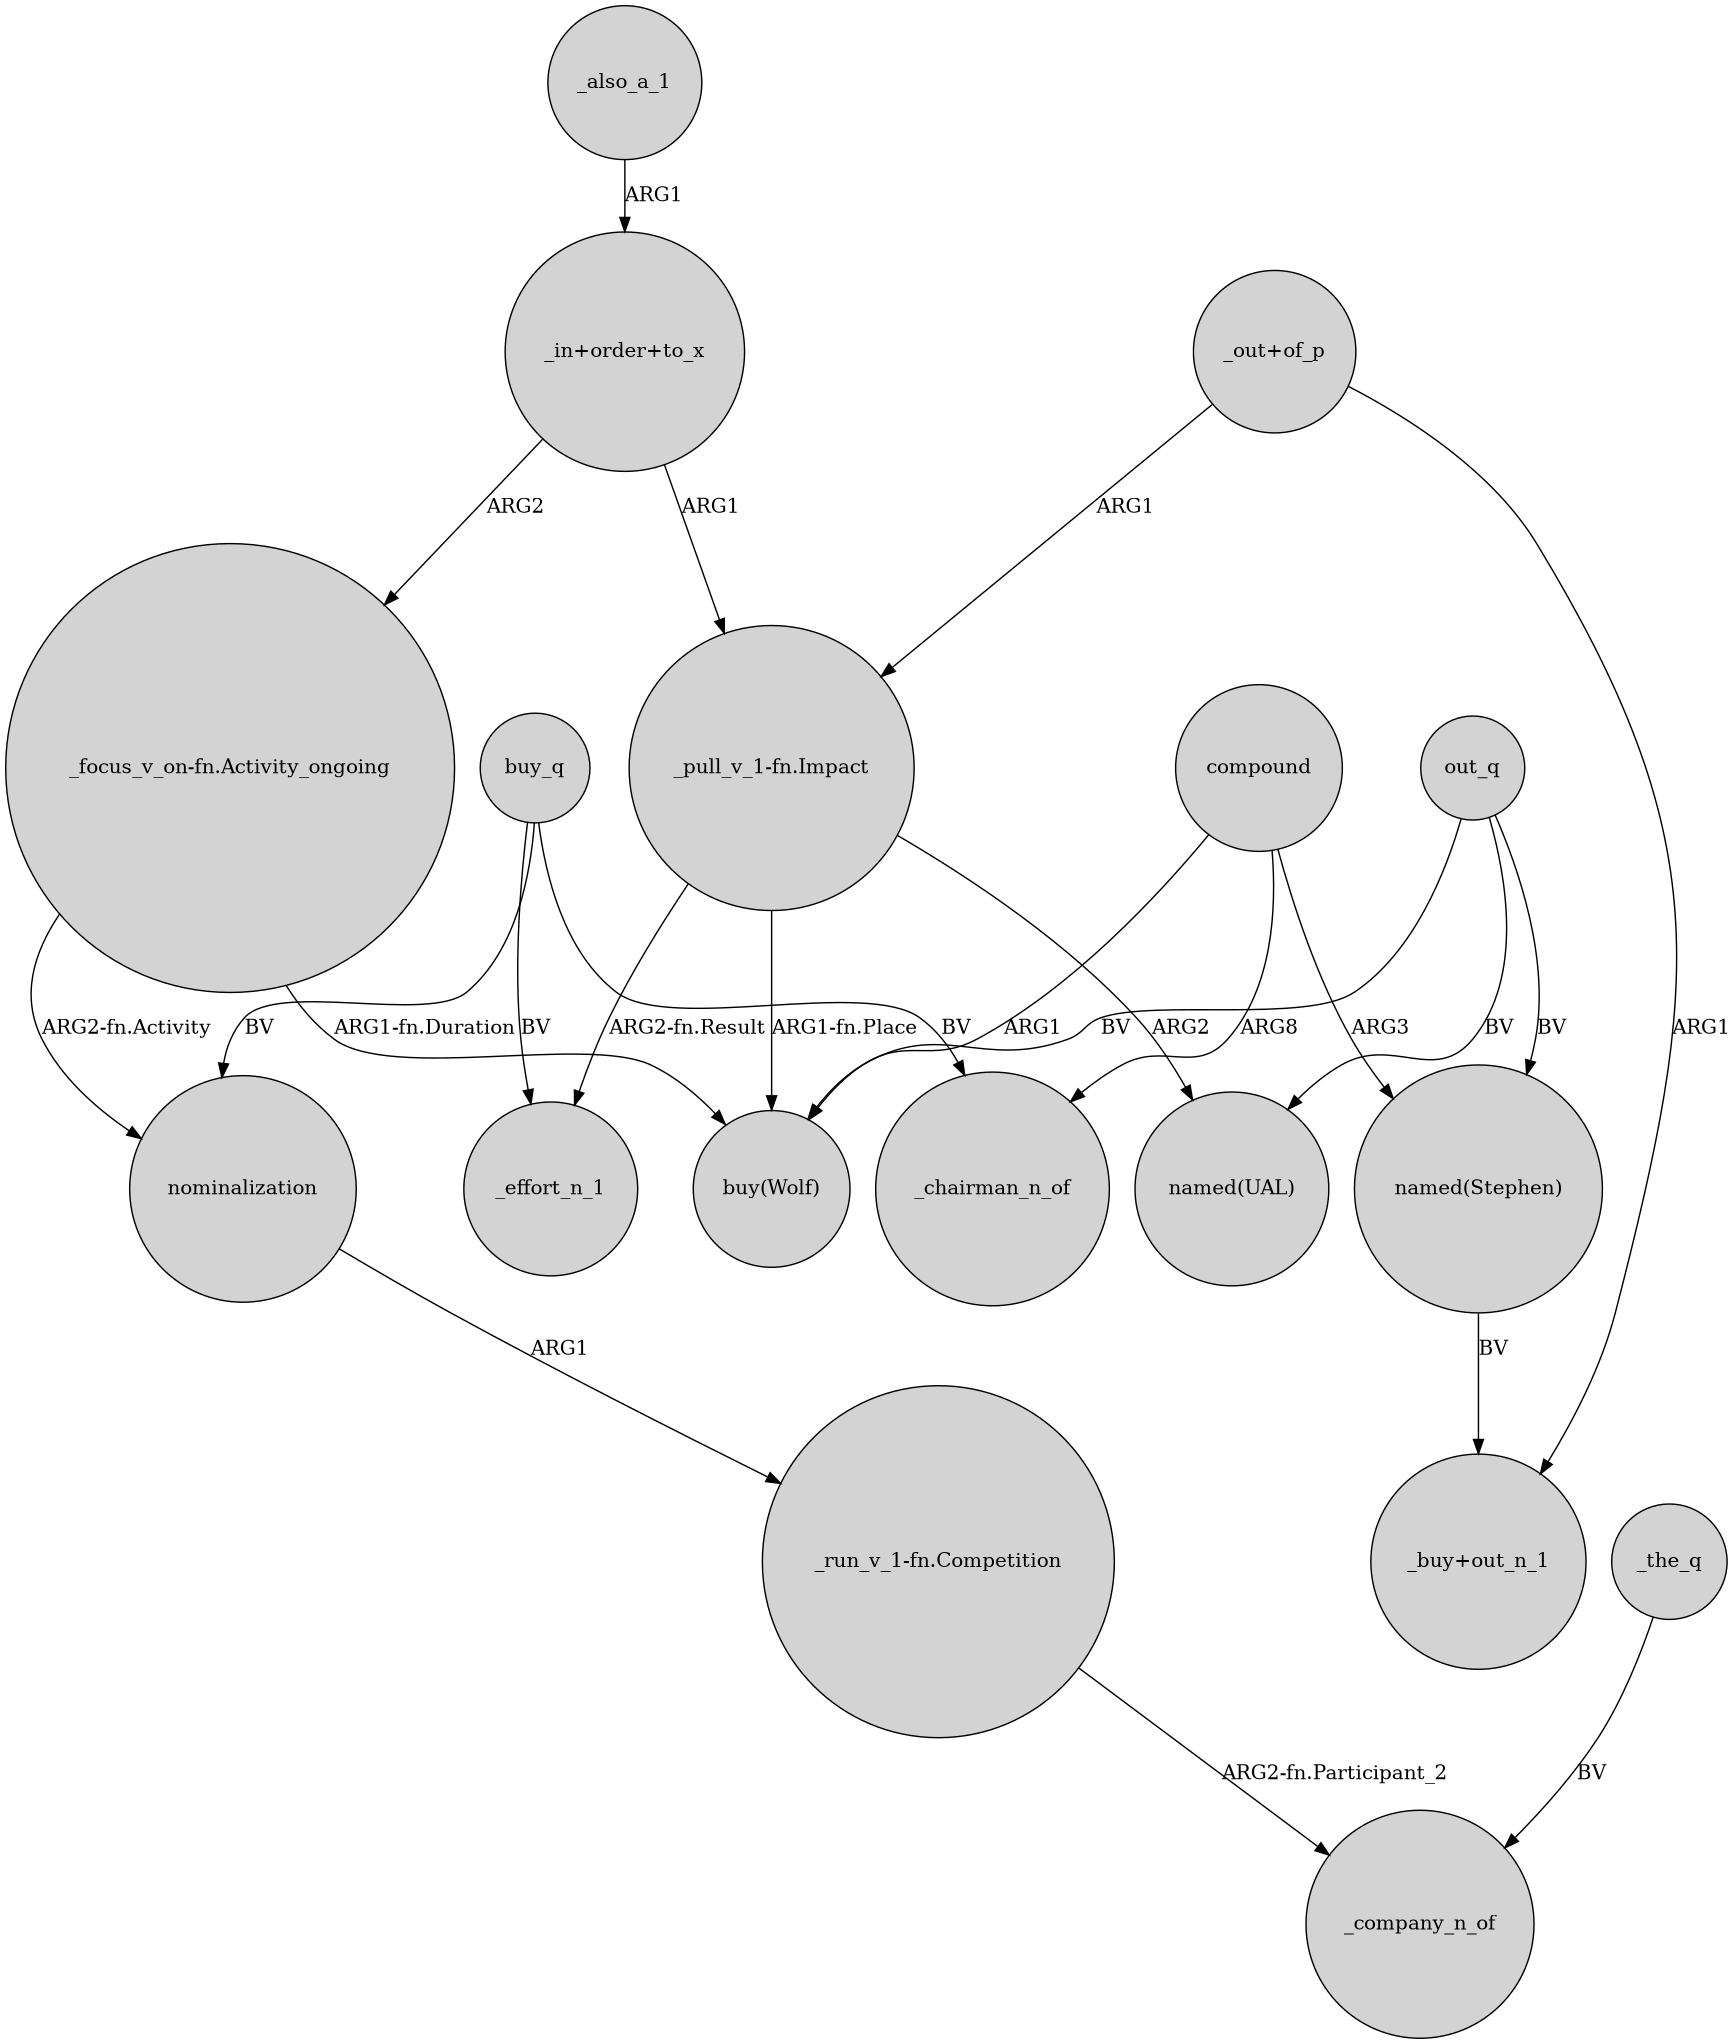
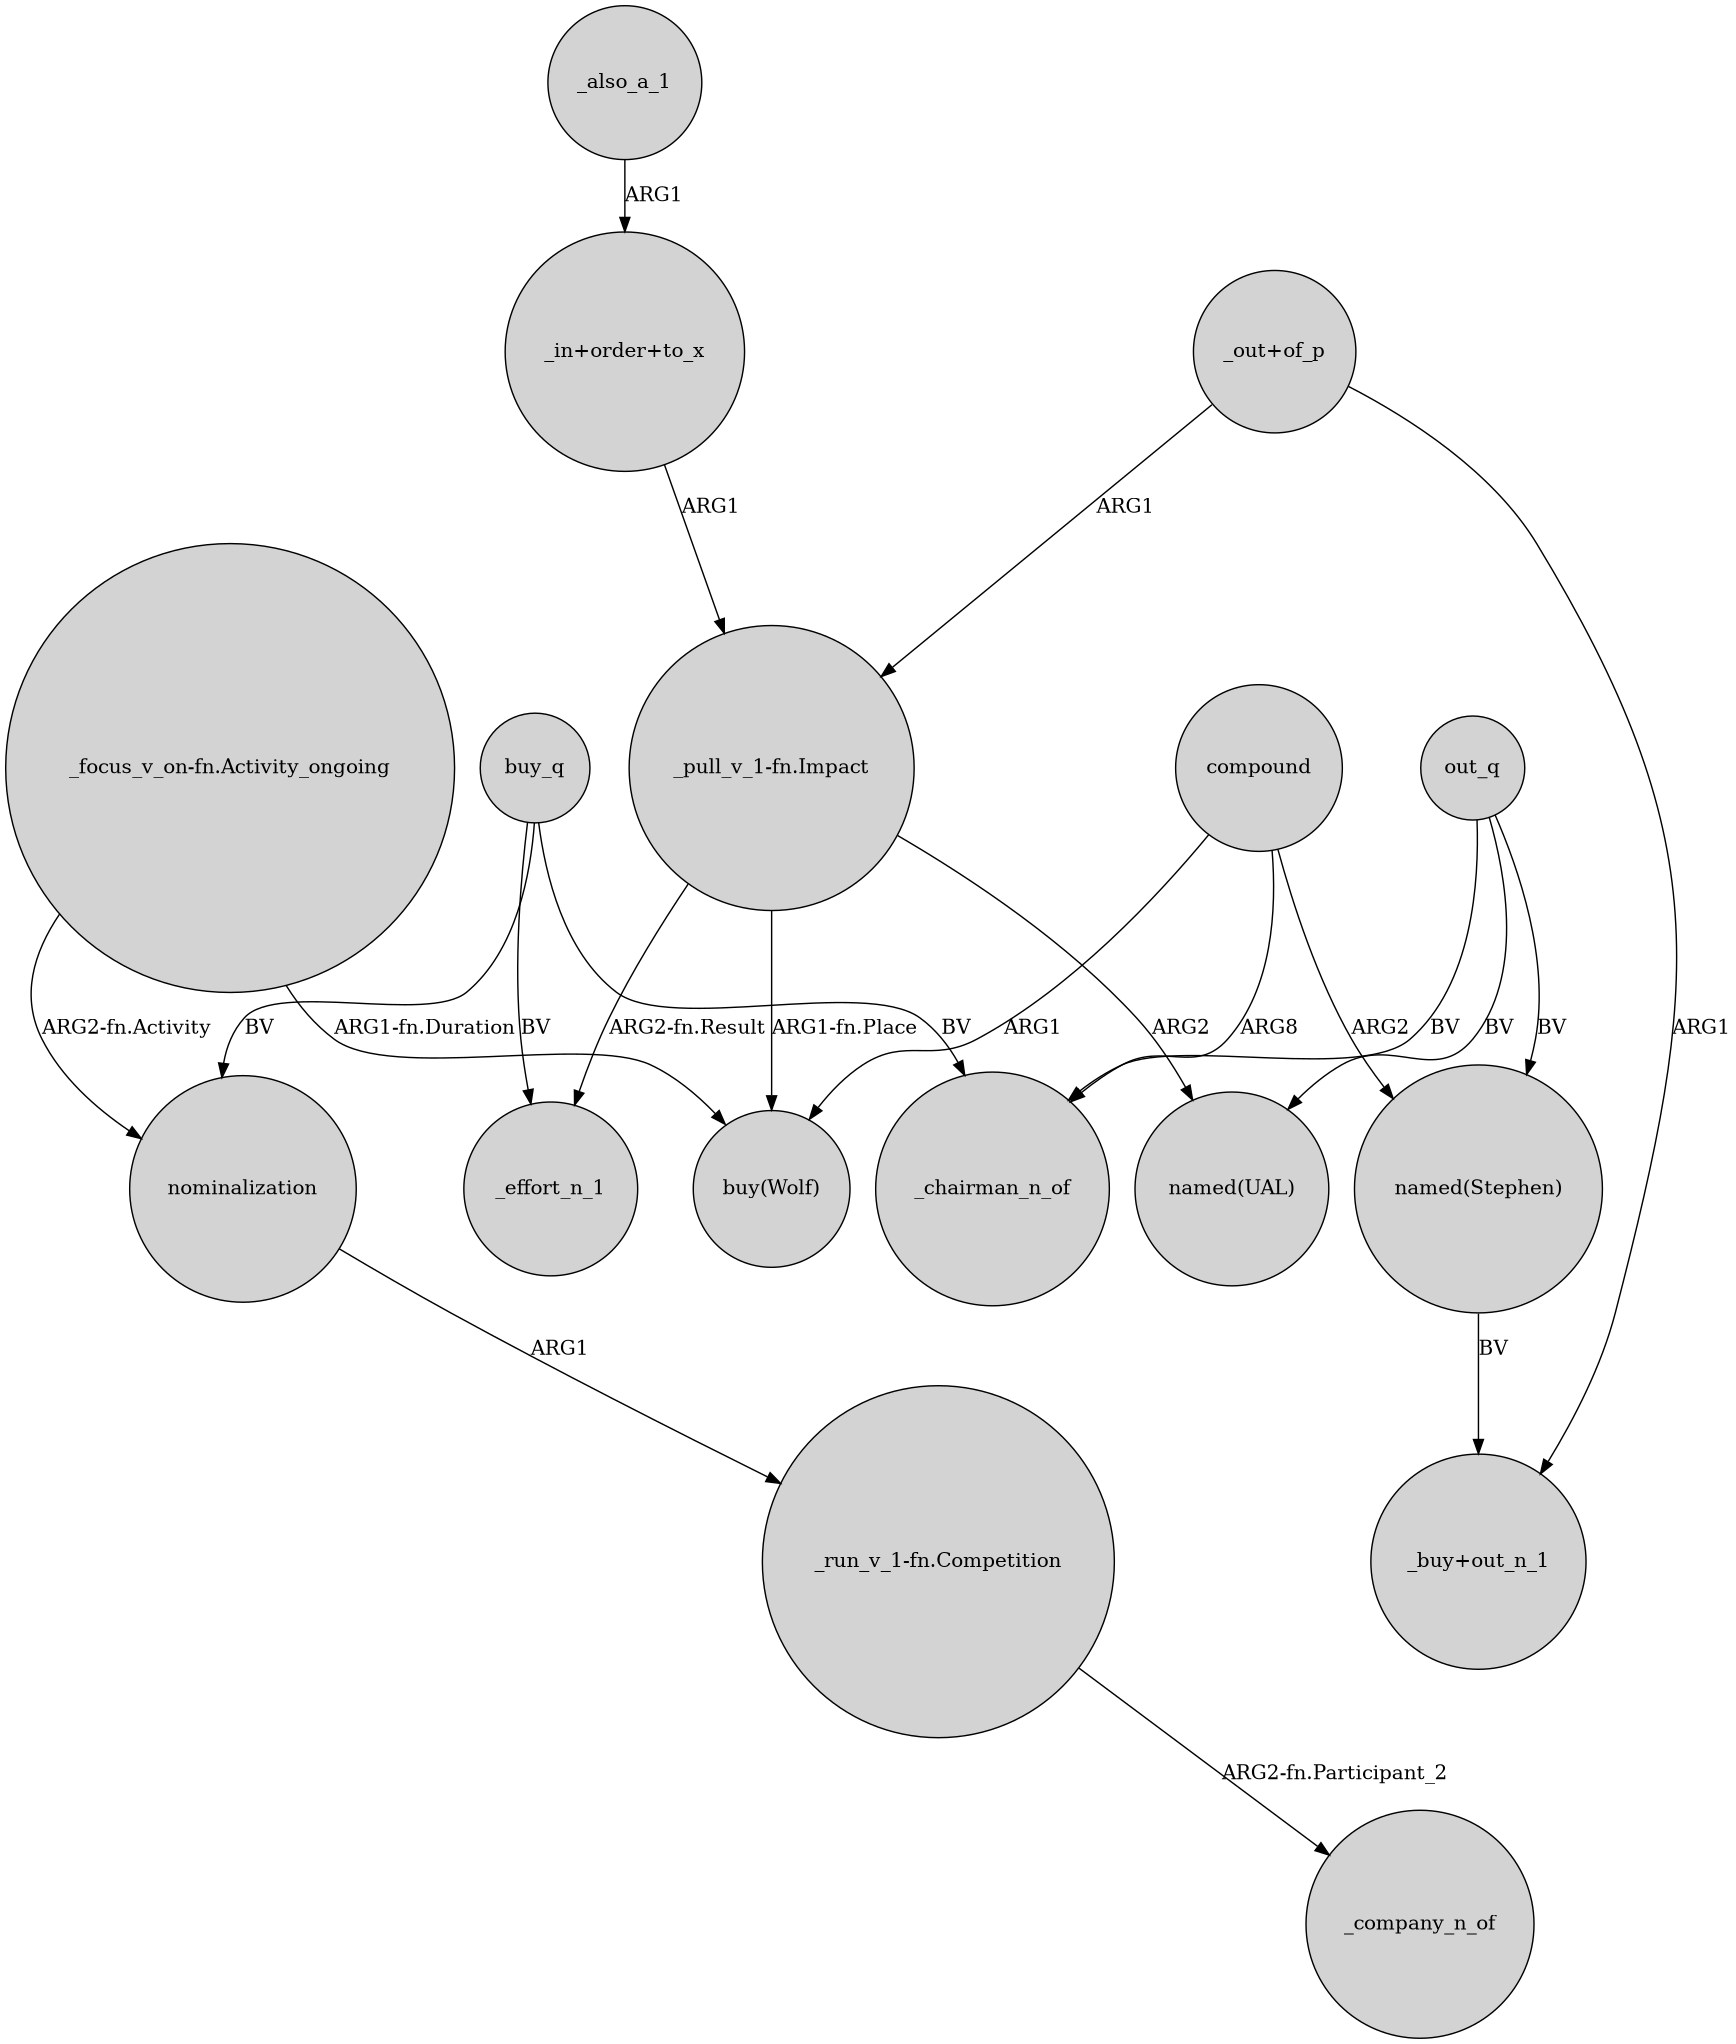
(469, 517) -> none
(1176, 1010) -> (1332, 1058)
(1381, 1029) -> (1381, 1029)
(1669, 1562) -> none
